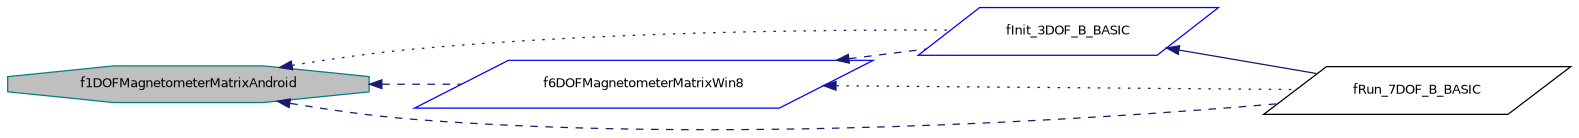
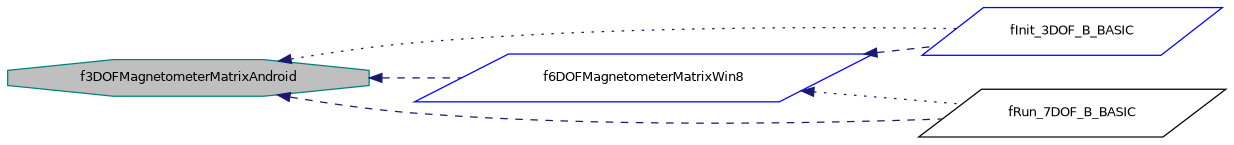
(1248, 62) -> none
(188, 84) -> (188, 78)
